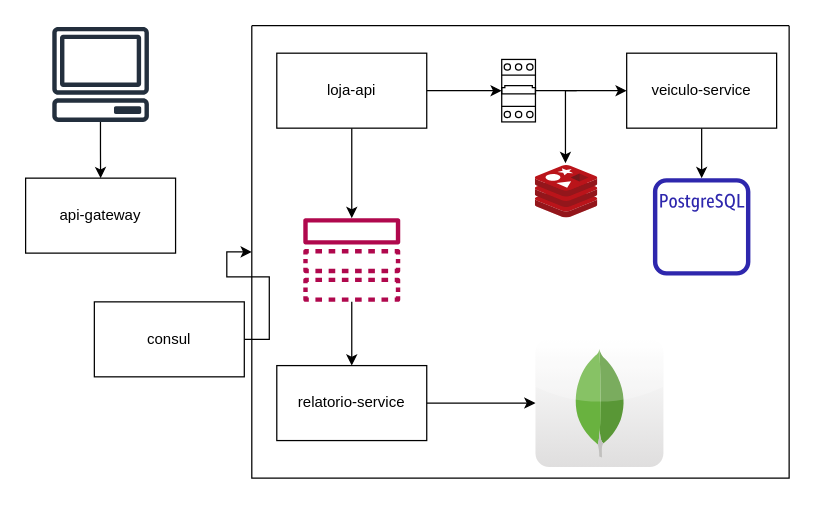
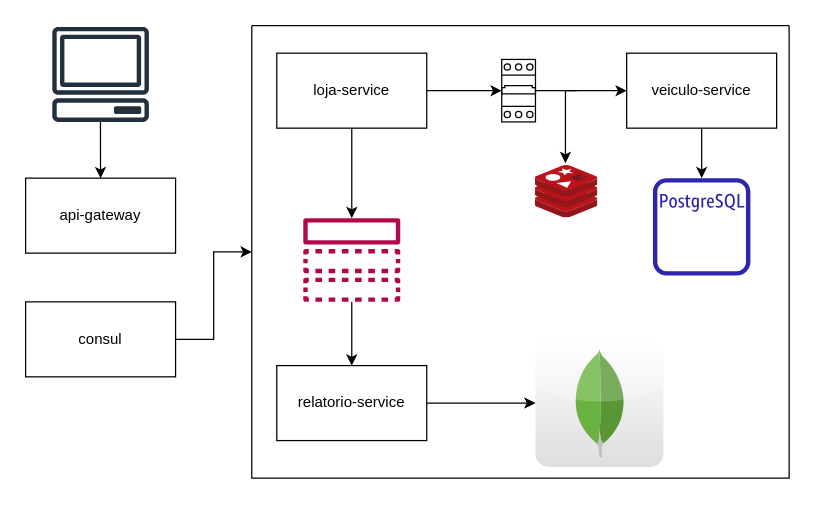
(352, 91) -> (352, 91)
(169, 339) -> (101, 339)
